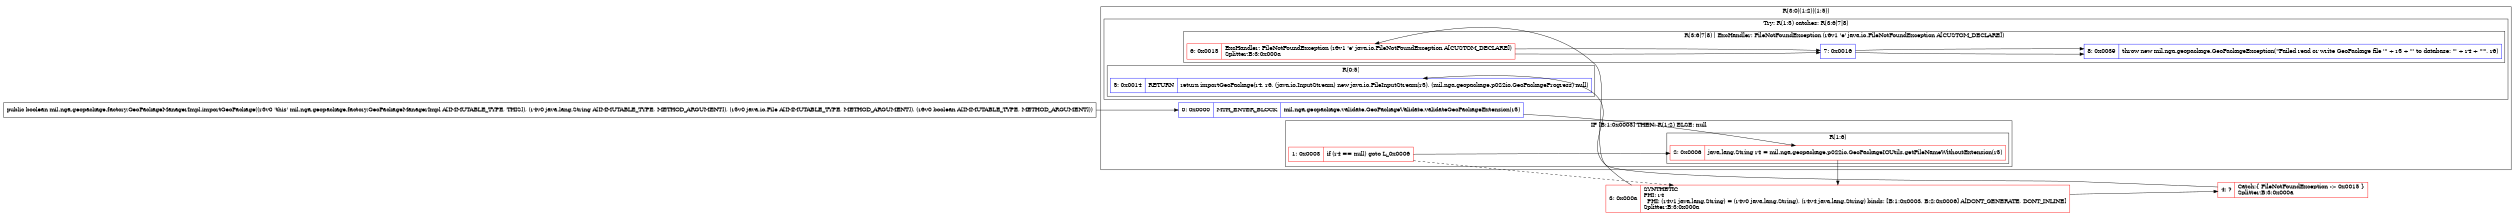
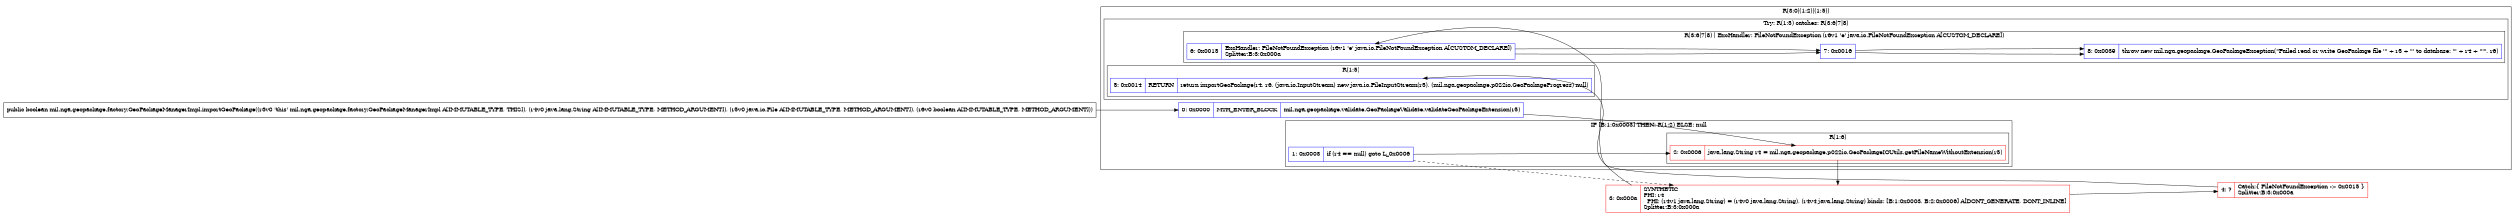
(1351, 51) -> (1351, 51)
(1351, 70) -> (1351, 70)
(1351, 154) -> (1351, 154)
